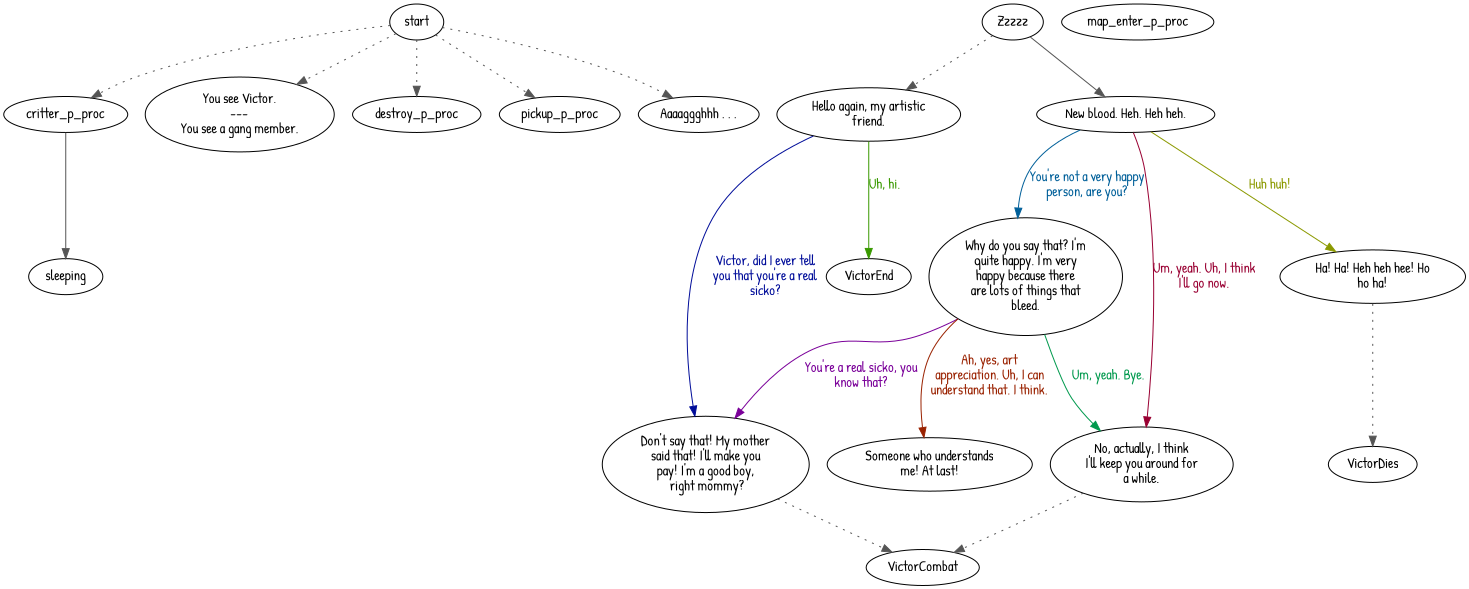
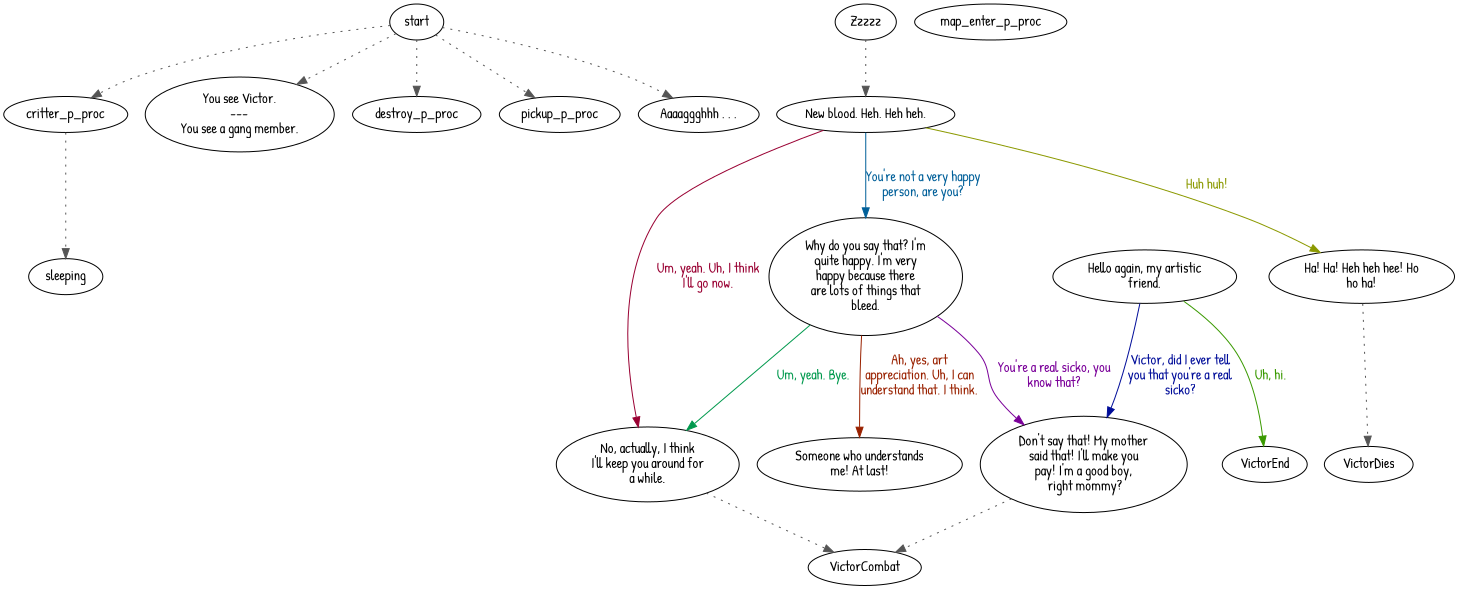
(954, 60) -> none
(1064, 64) -> (866, 63)
(66, 190) -> (66, 190)
